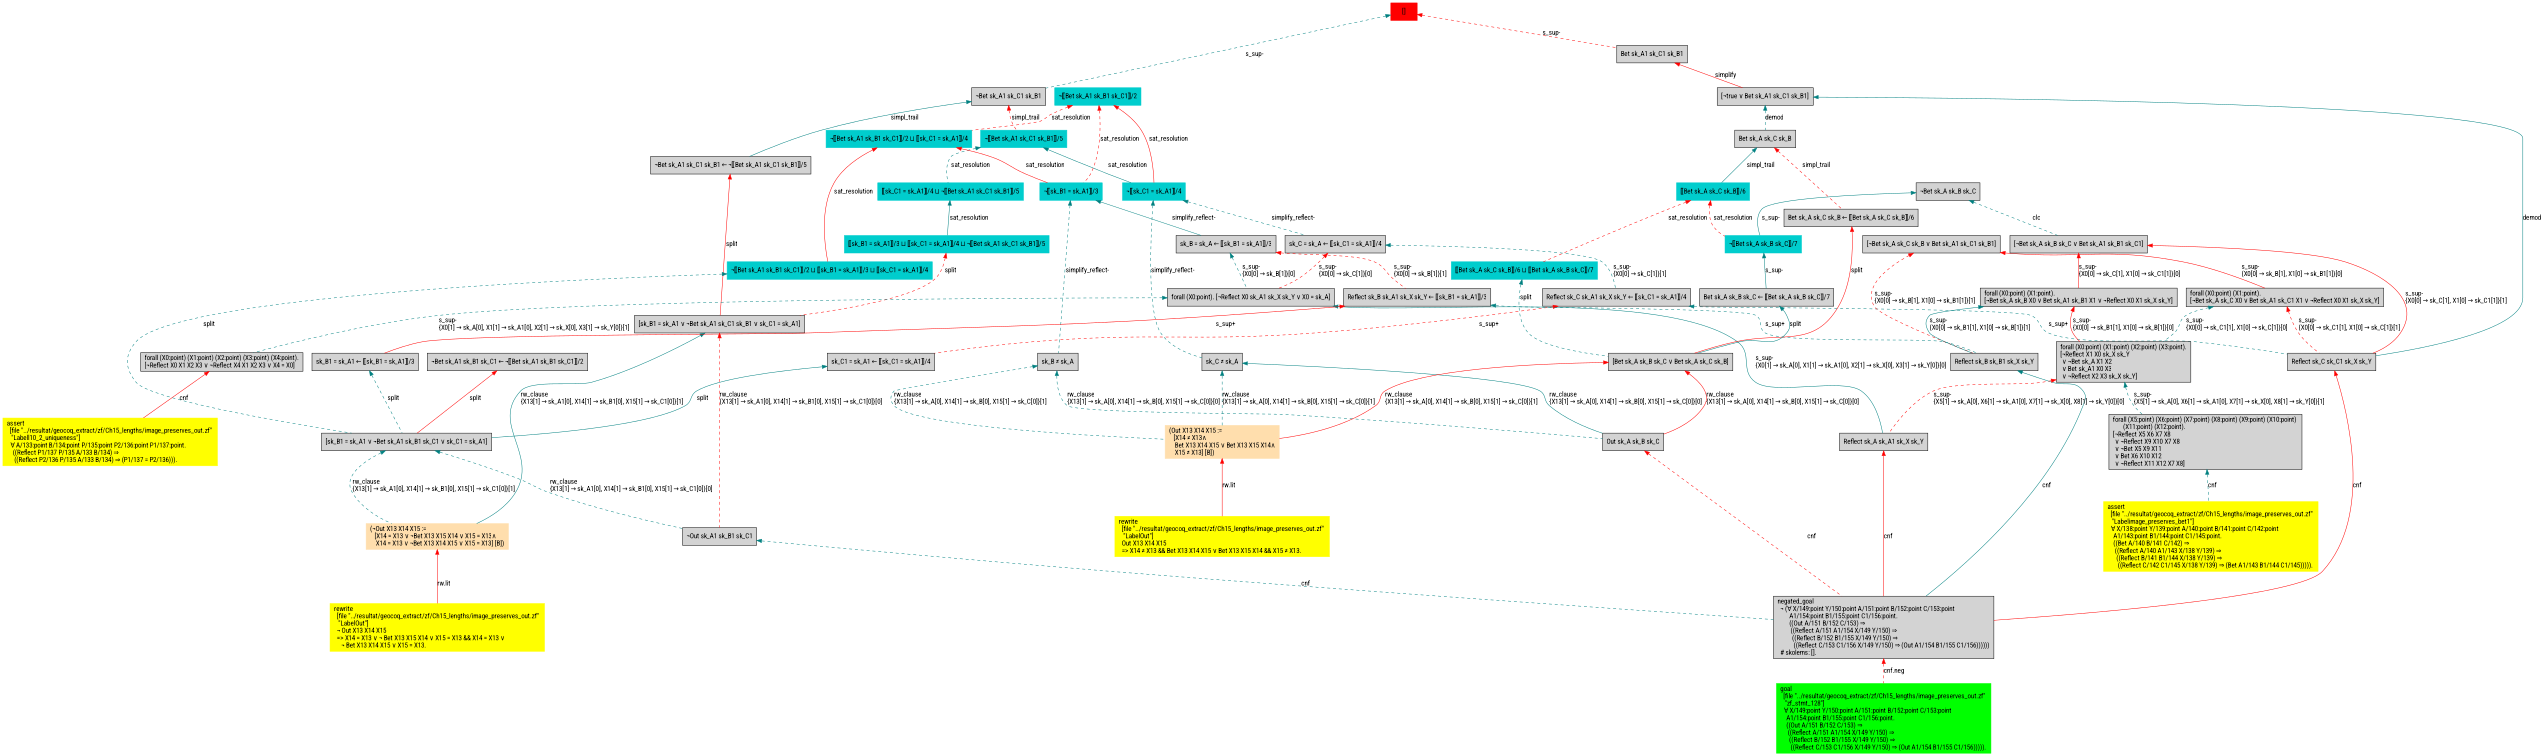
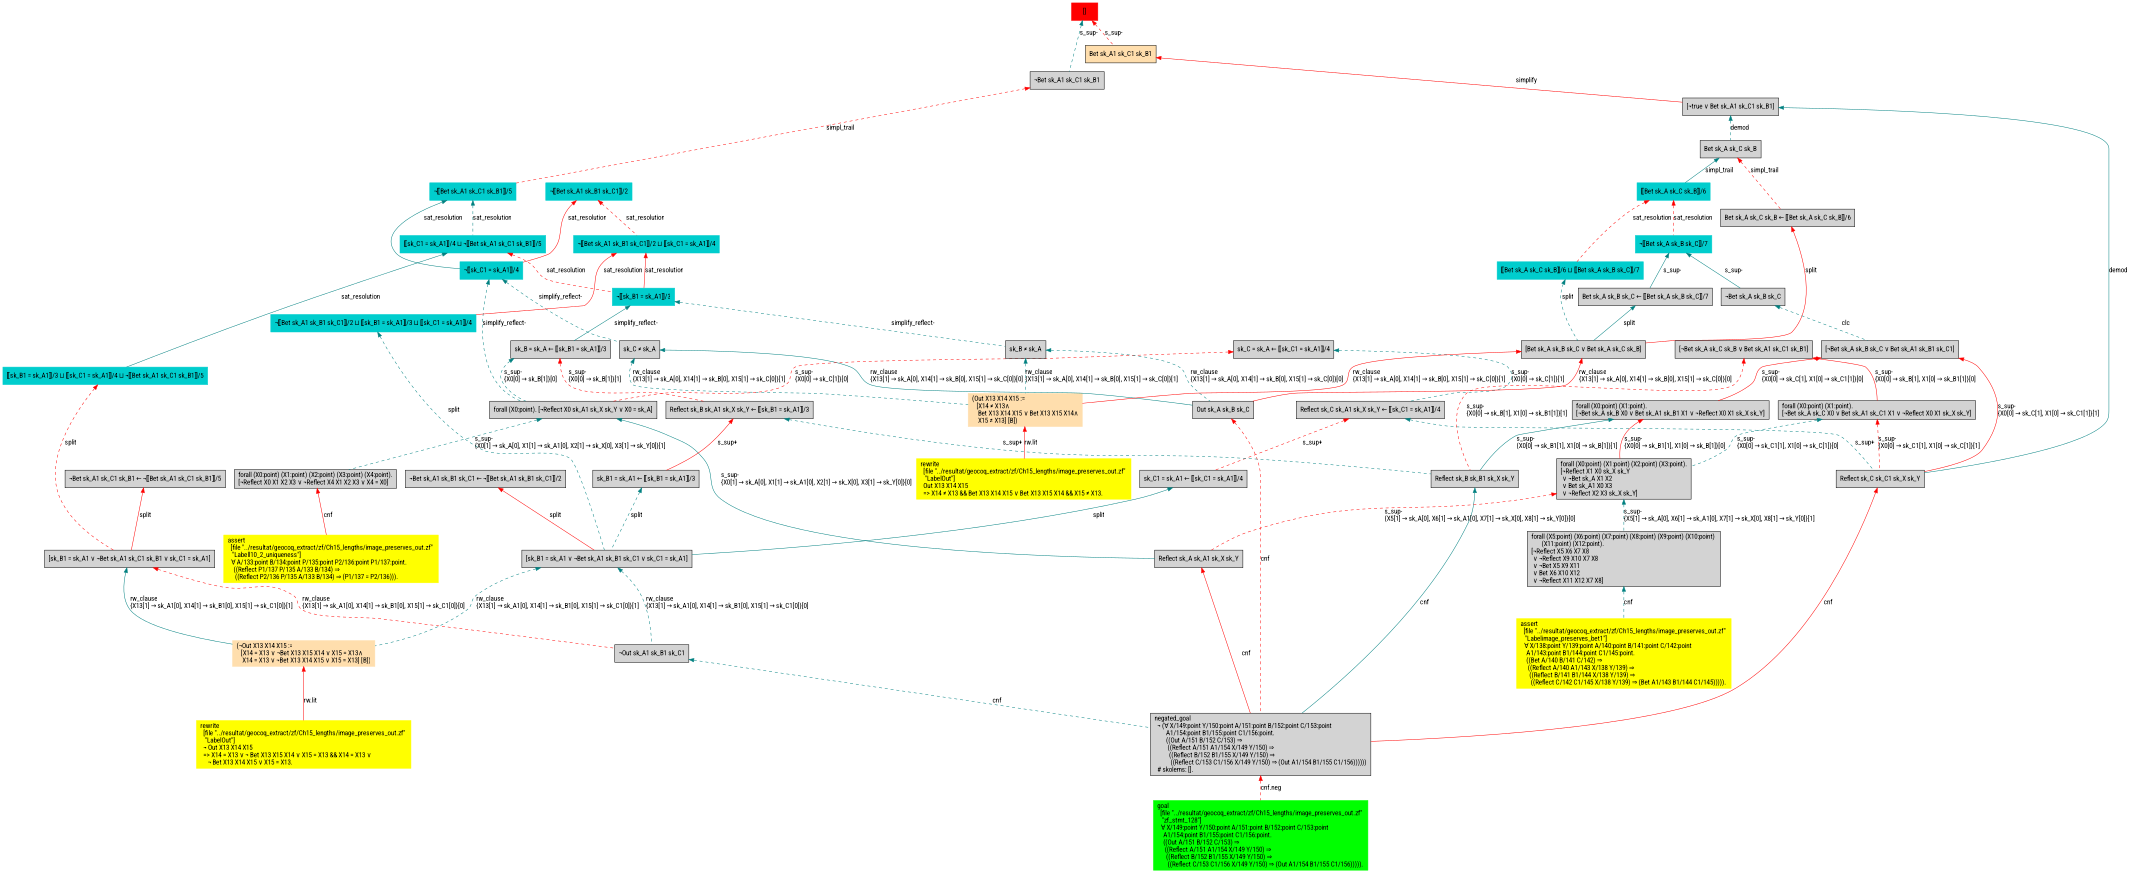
(1652, 54) -> (1121, 54)
(856, 122) -> none
(1098, 148) -> (558, 282)
(1822, 197) -> (1715, 272)
(1247, 219) -> (484, 350)
